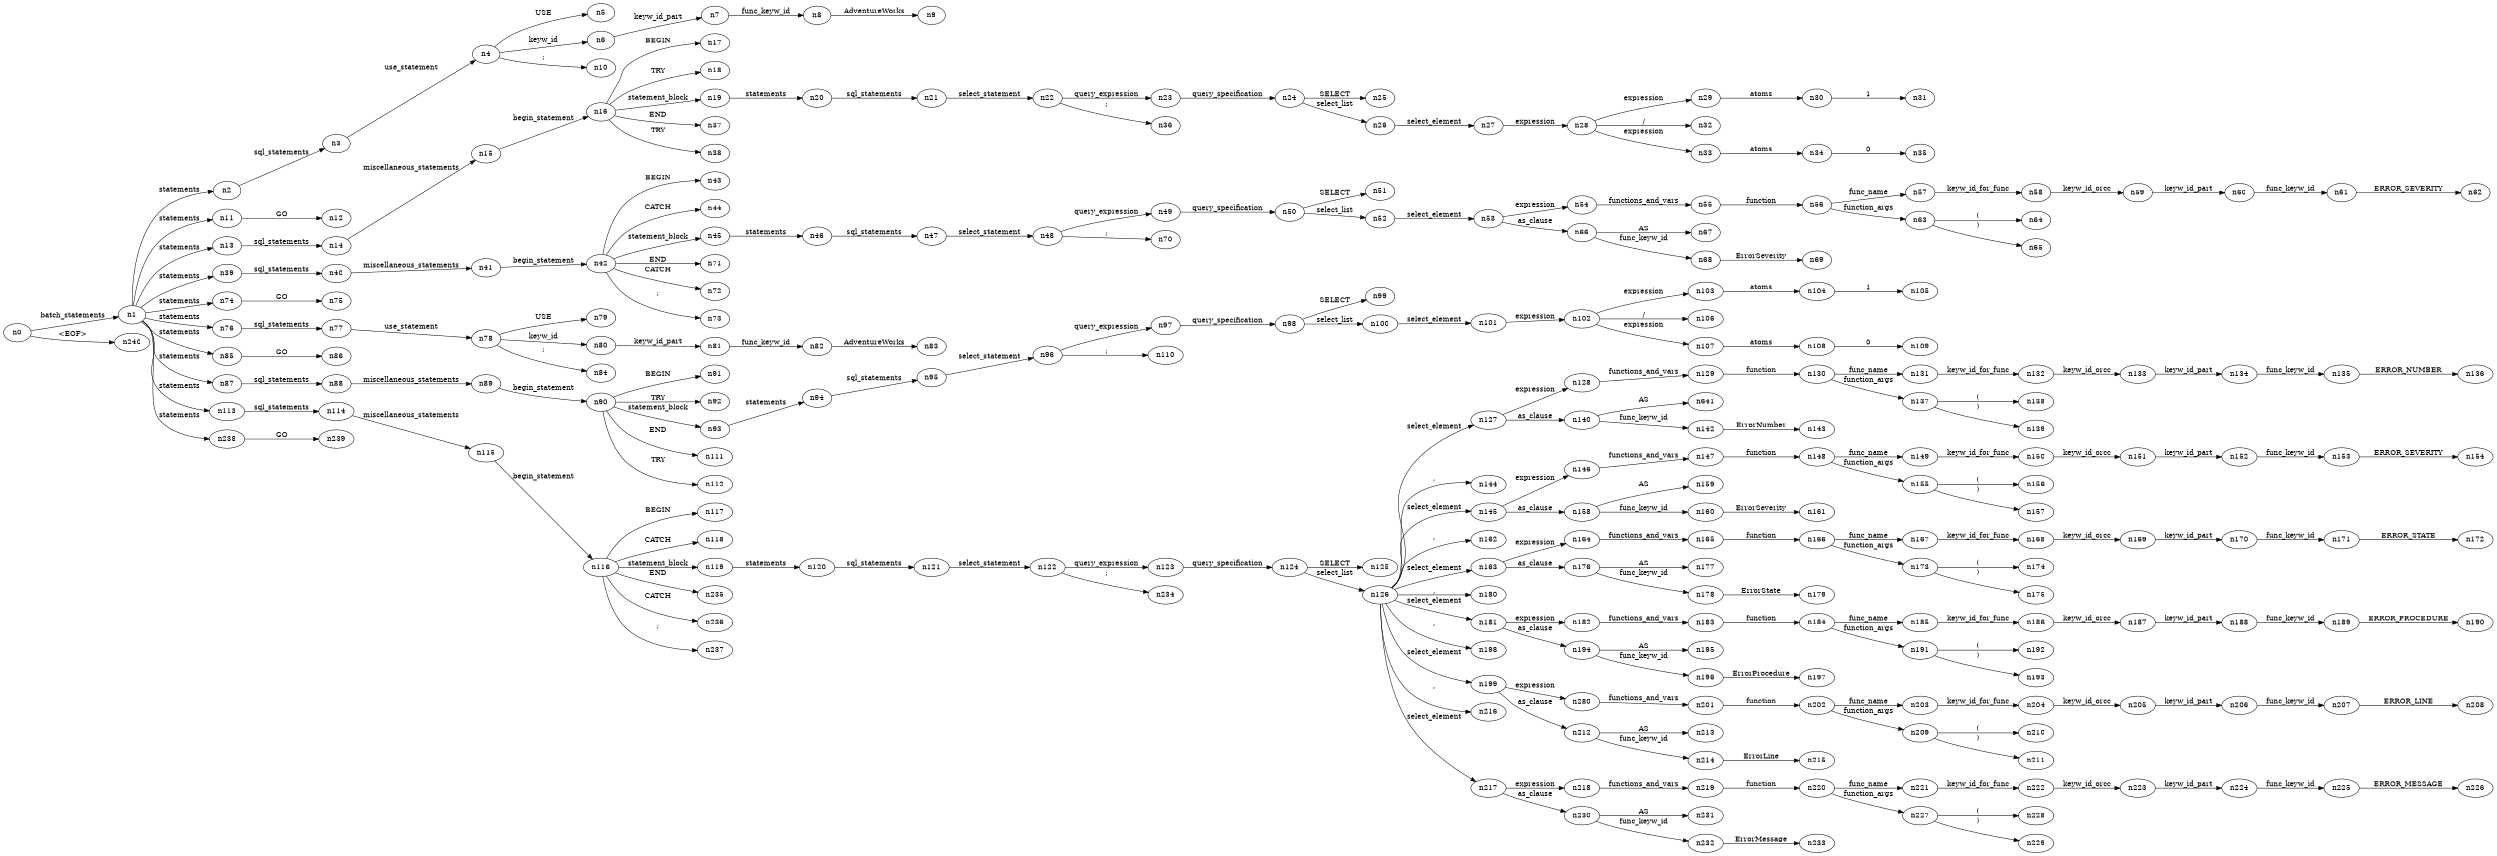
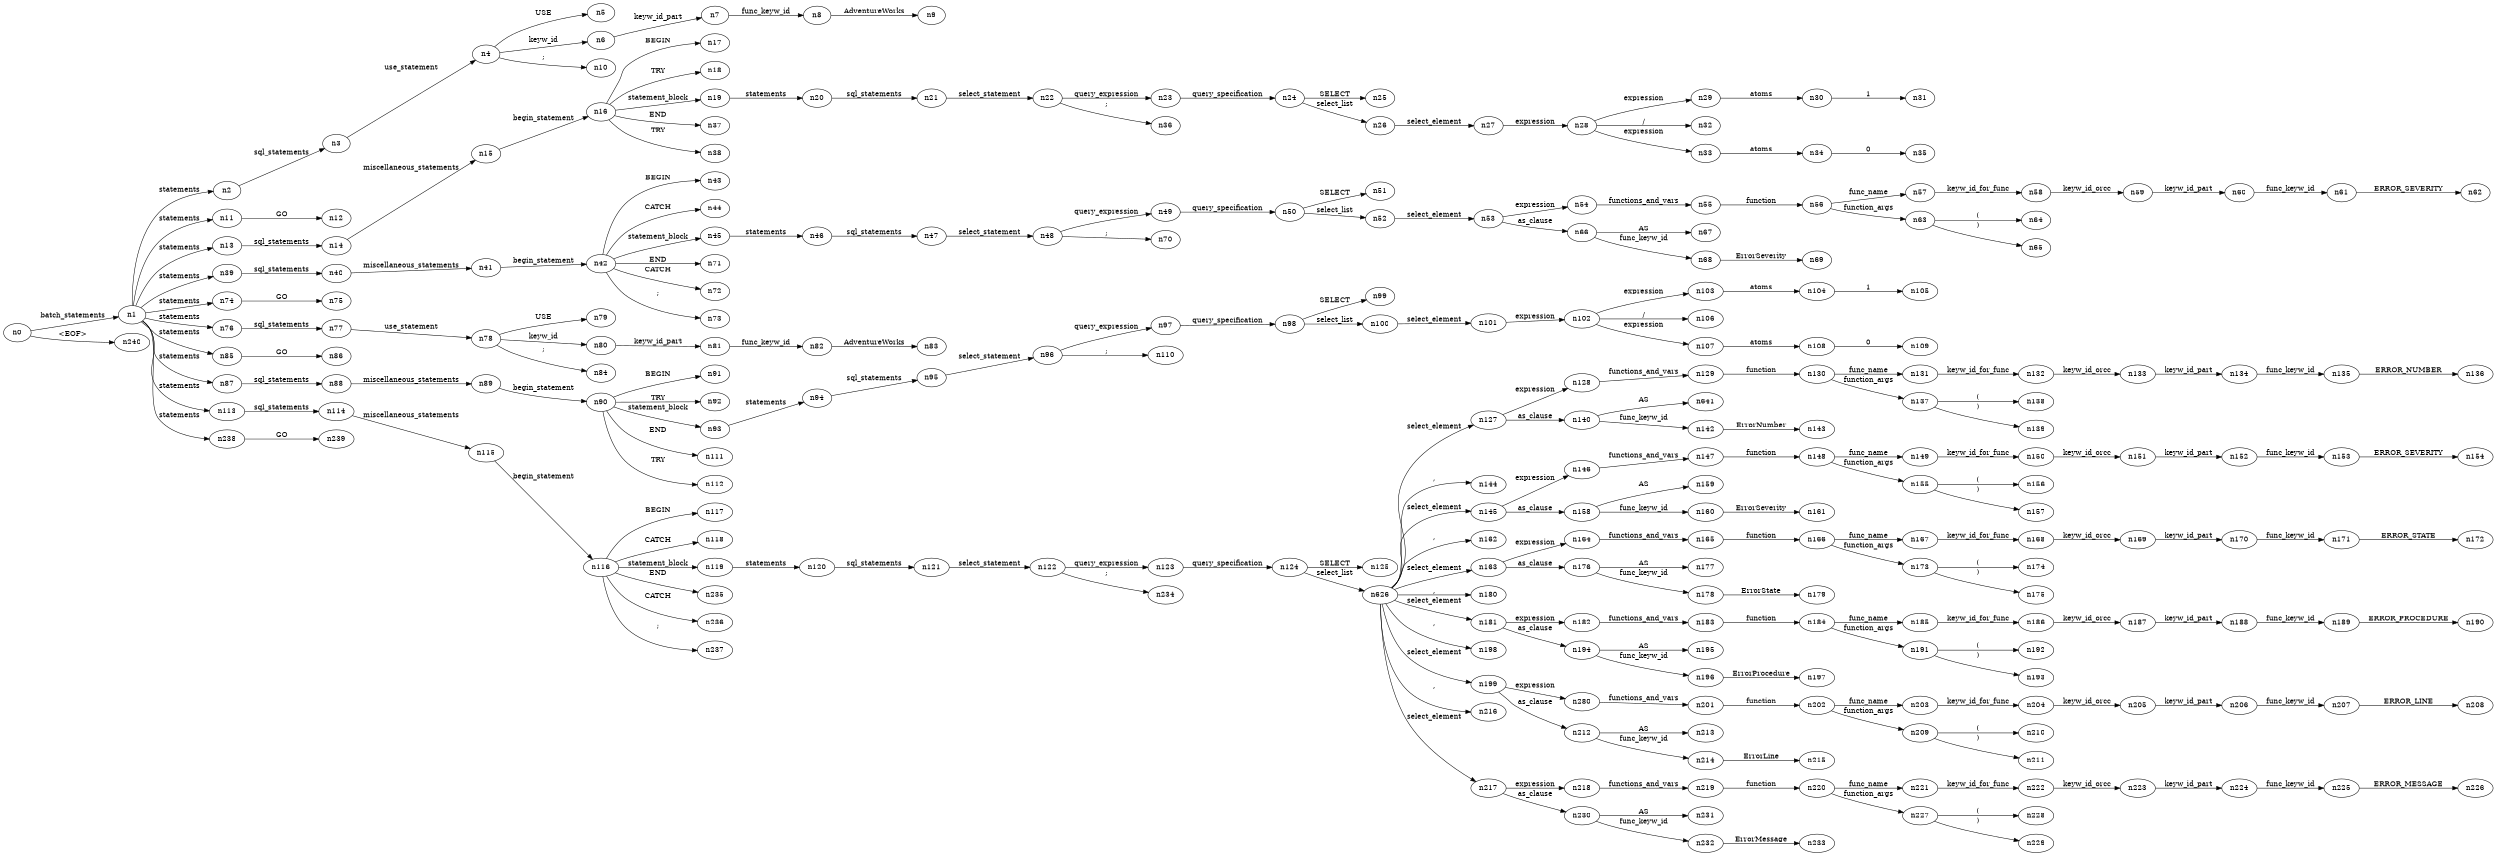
(1380, 595) -> (1380, 595)
